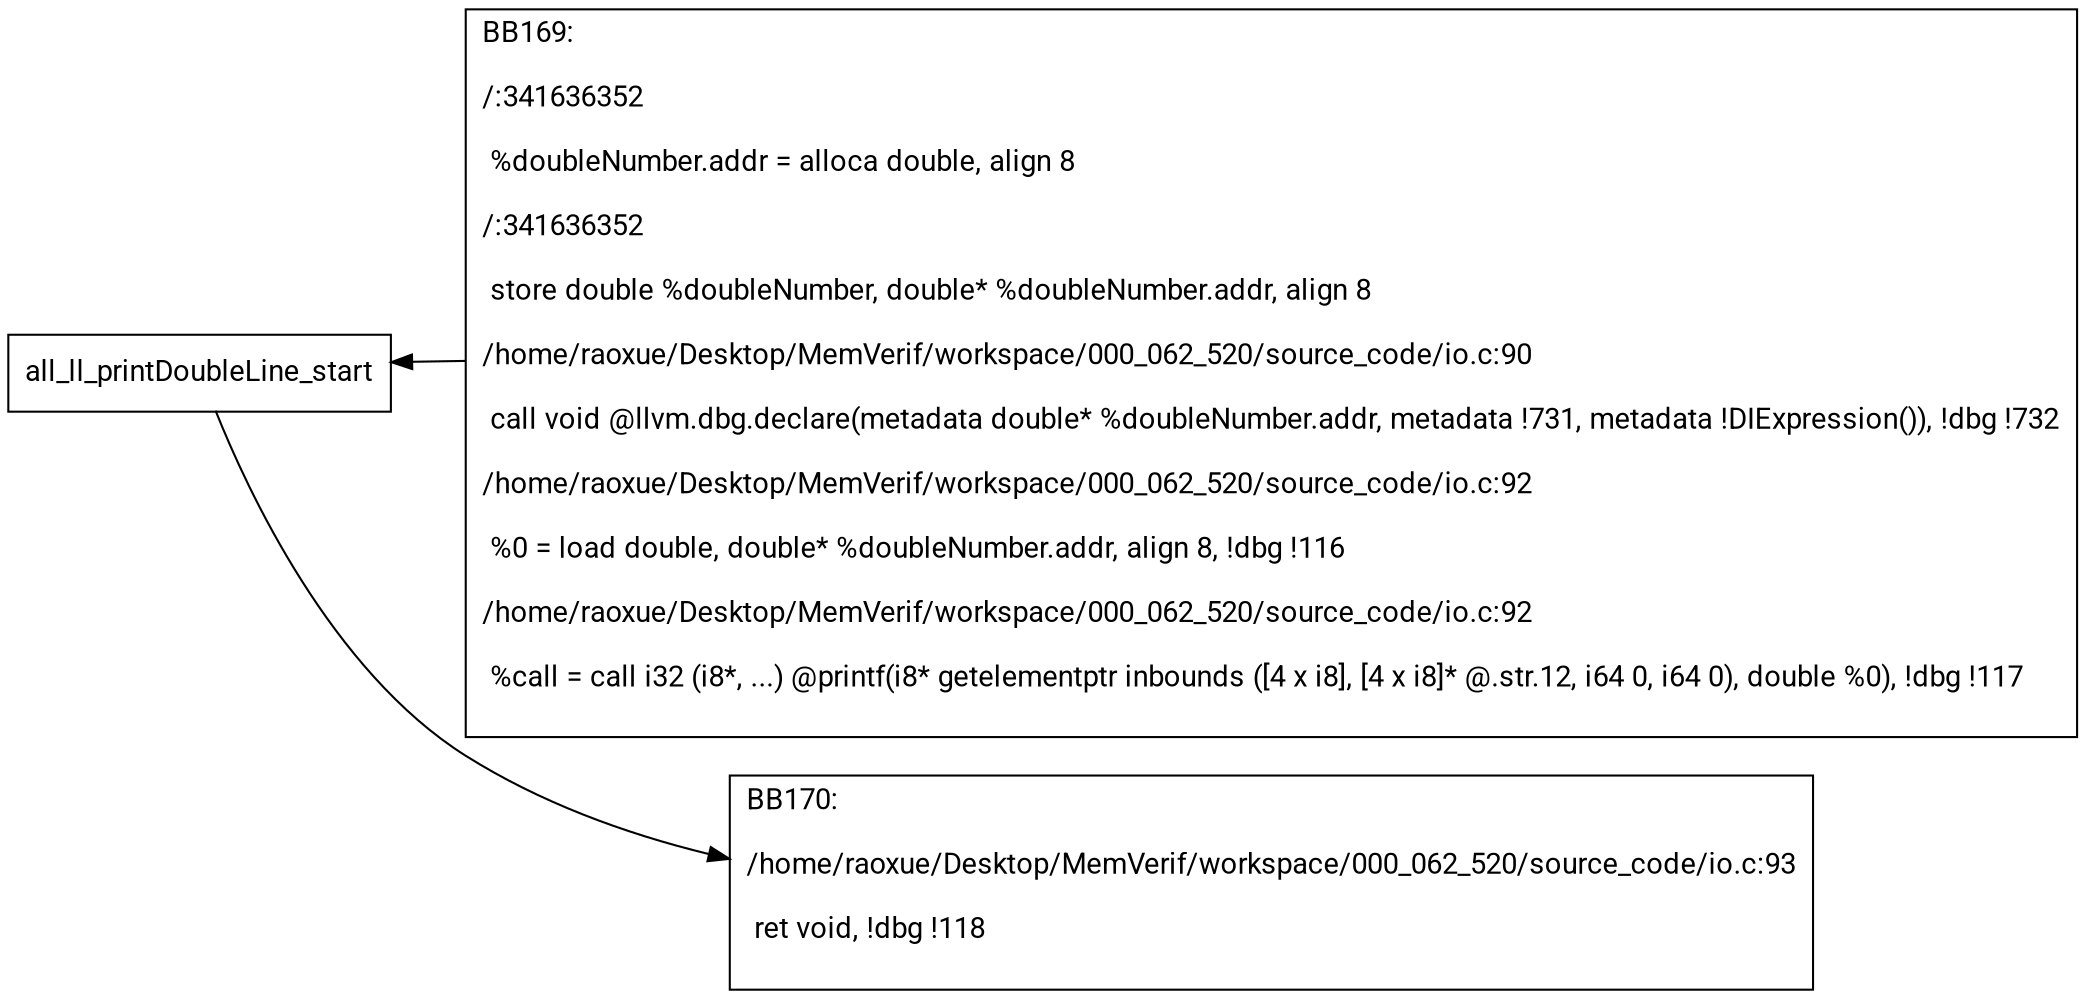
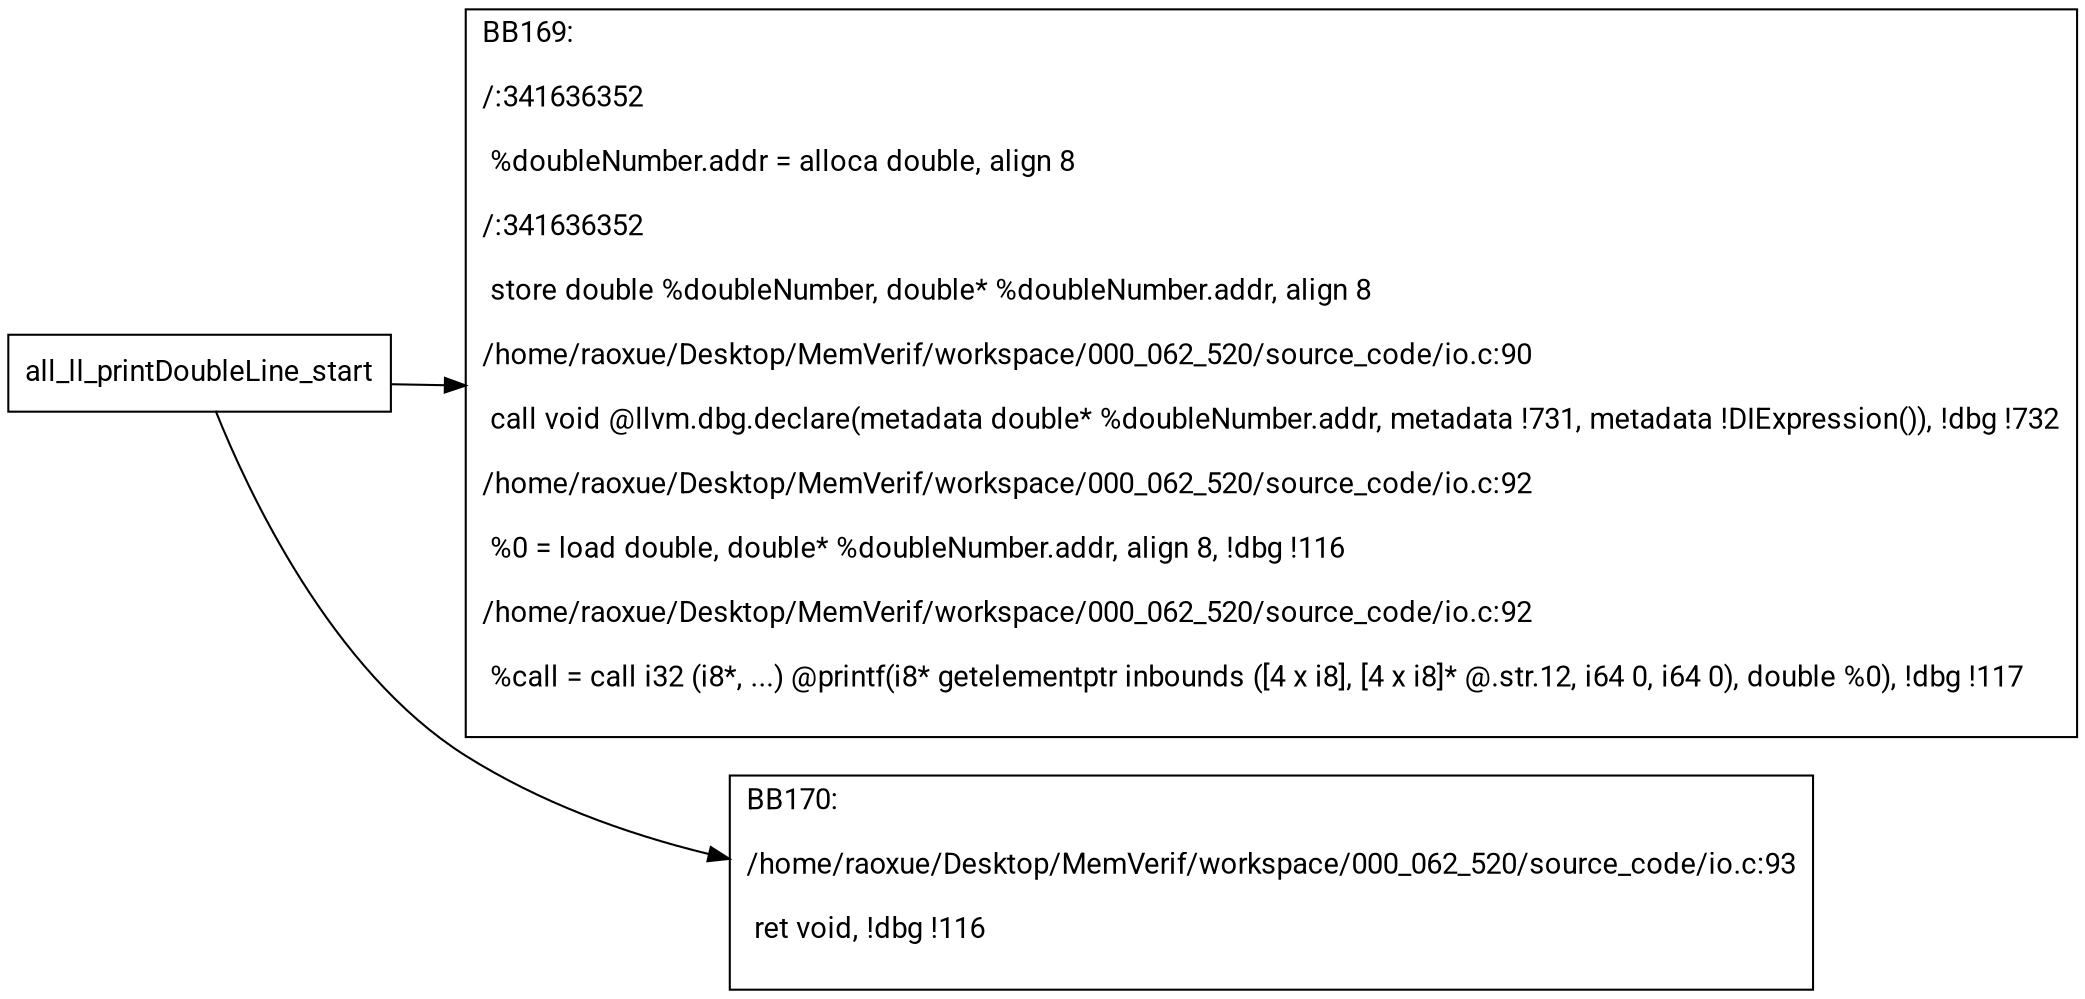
(439, 361) -> (418, 385)
(866, 929) -> (866, 929)
